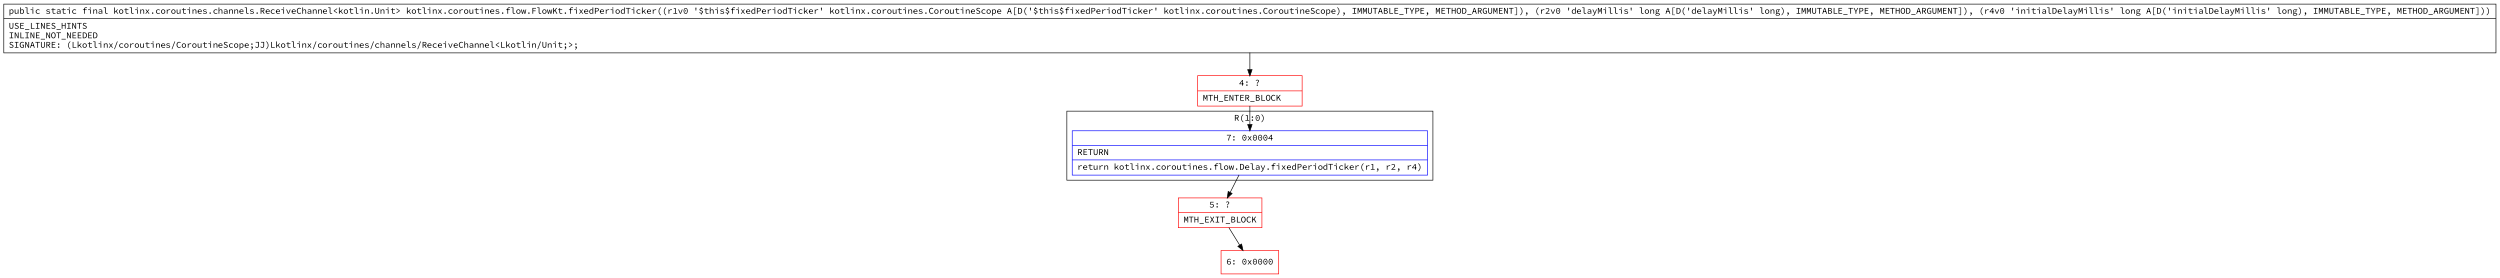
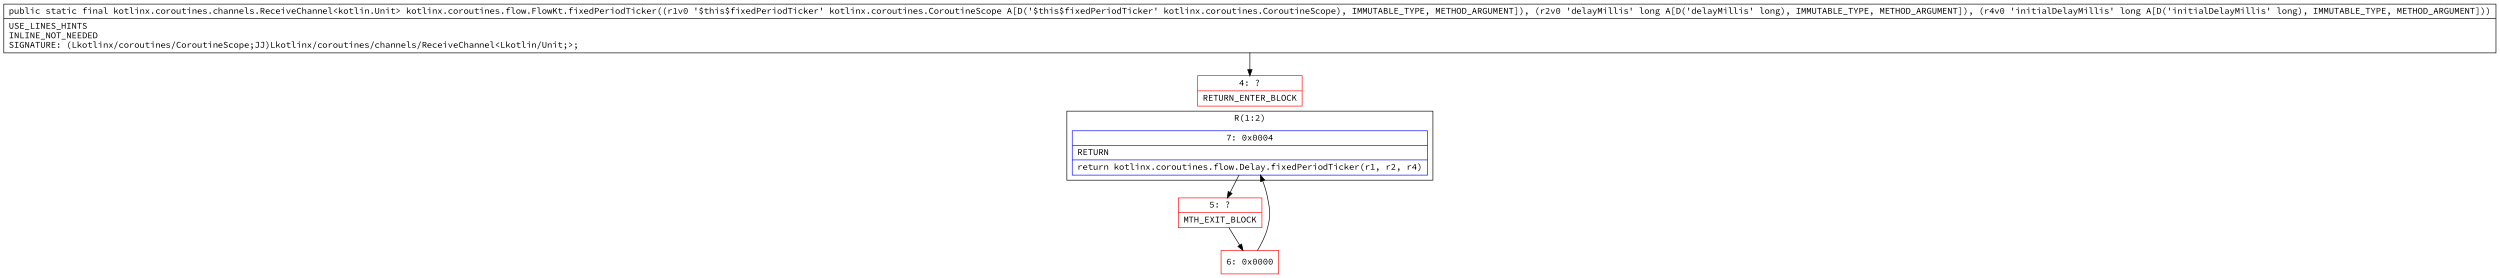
(1242, 98) -> (1250, 98)
(1250, 115) -> (1270, 217)
(1250, 118) -> (1250, 118)
